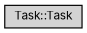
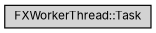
(43, 17) -> (78, 17)
